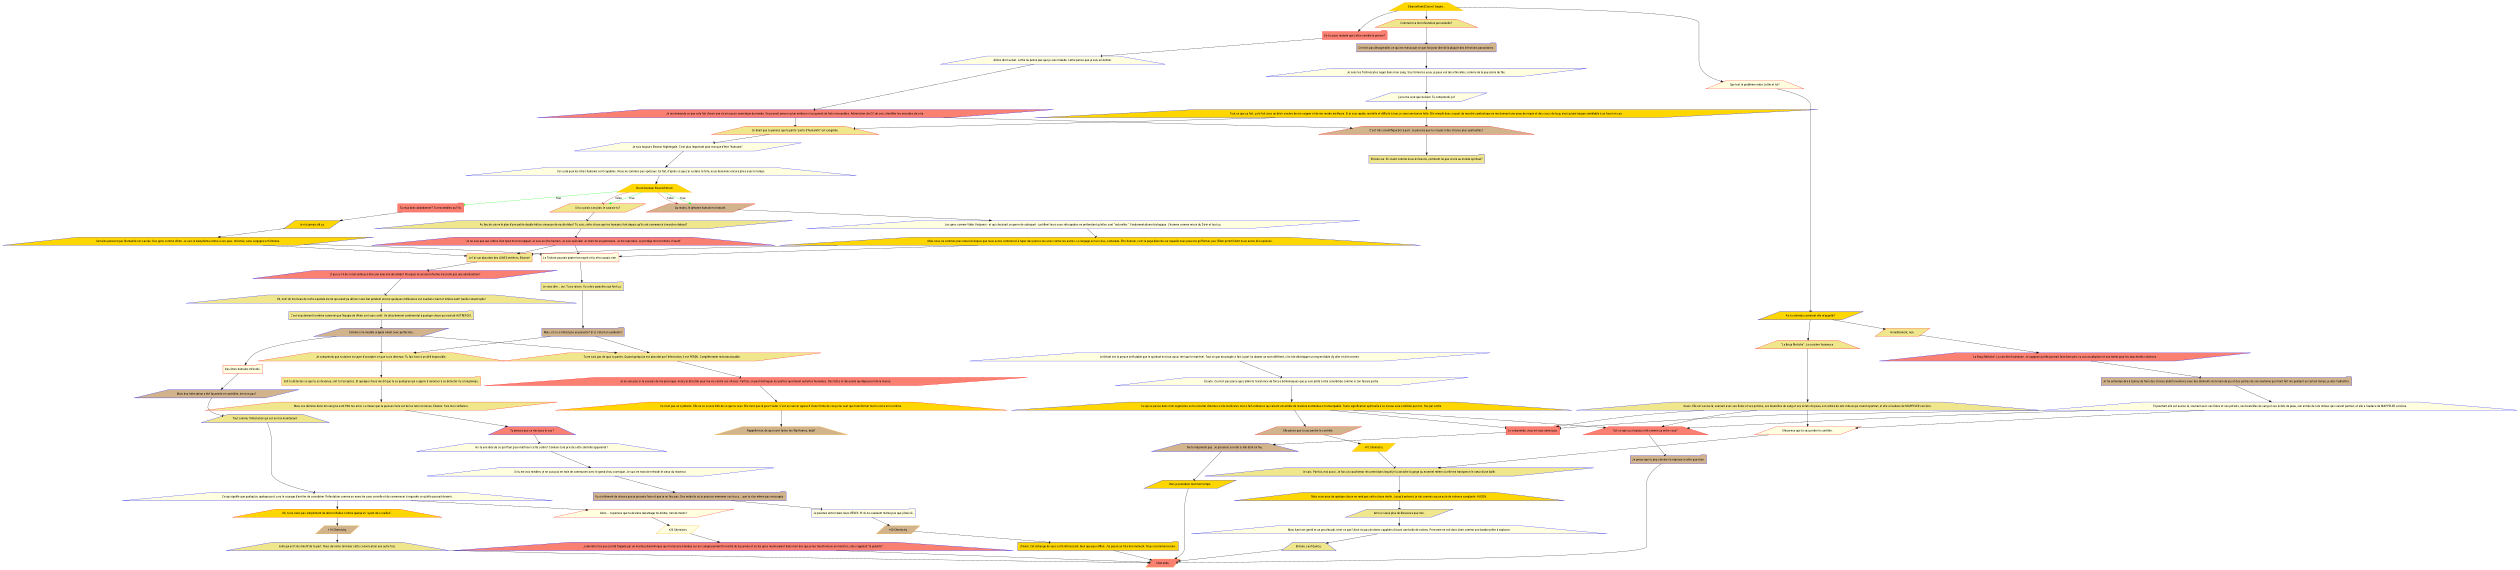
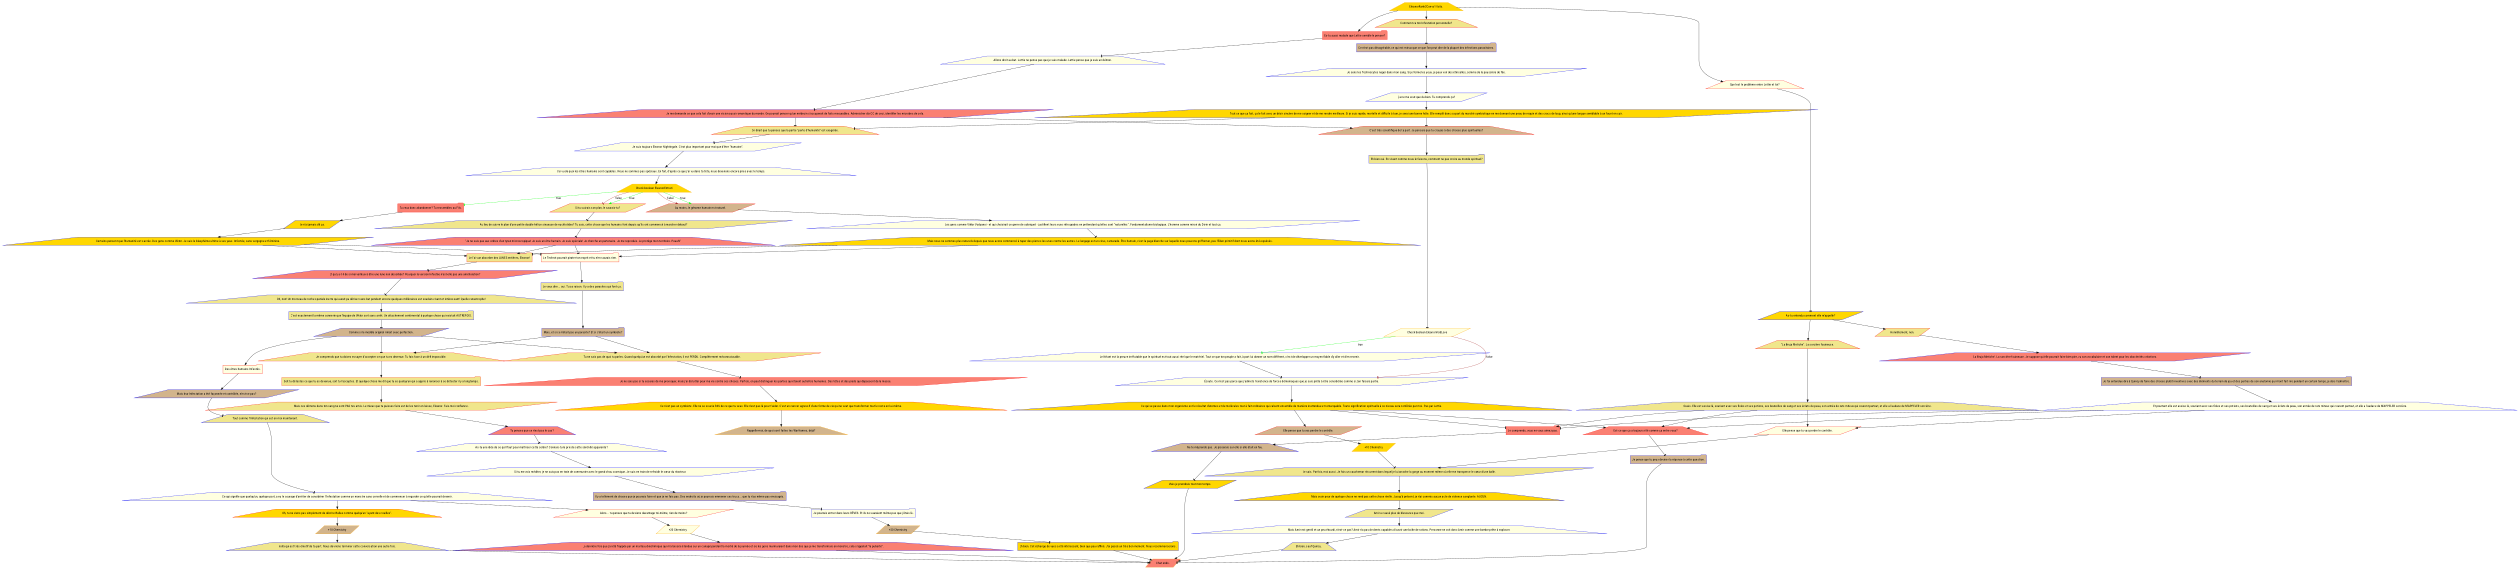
(1426, 7) -> (1426, 7)
none -> (1427, 332)
